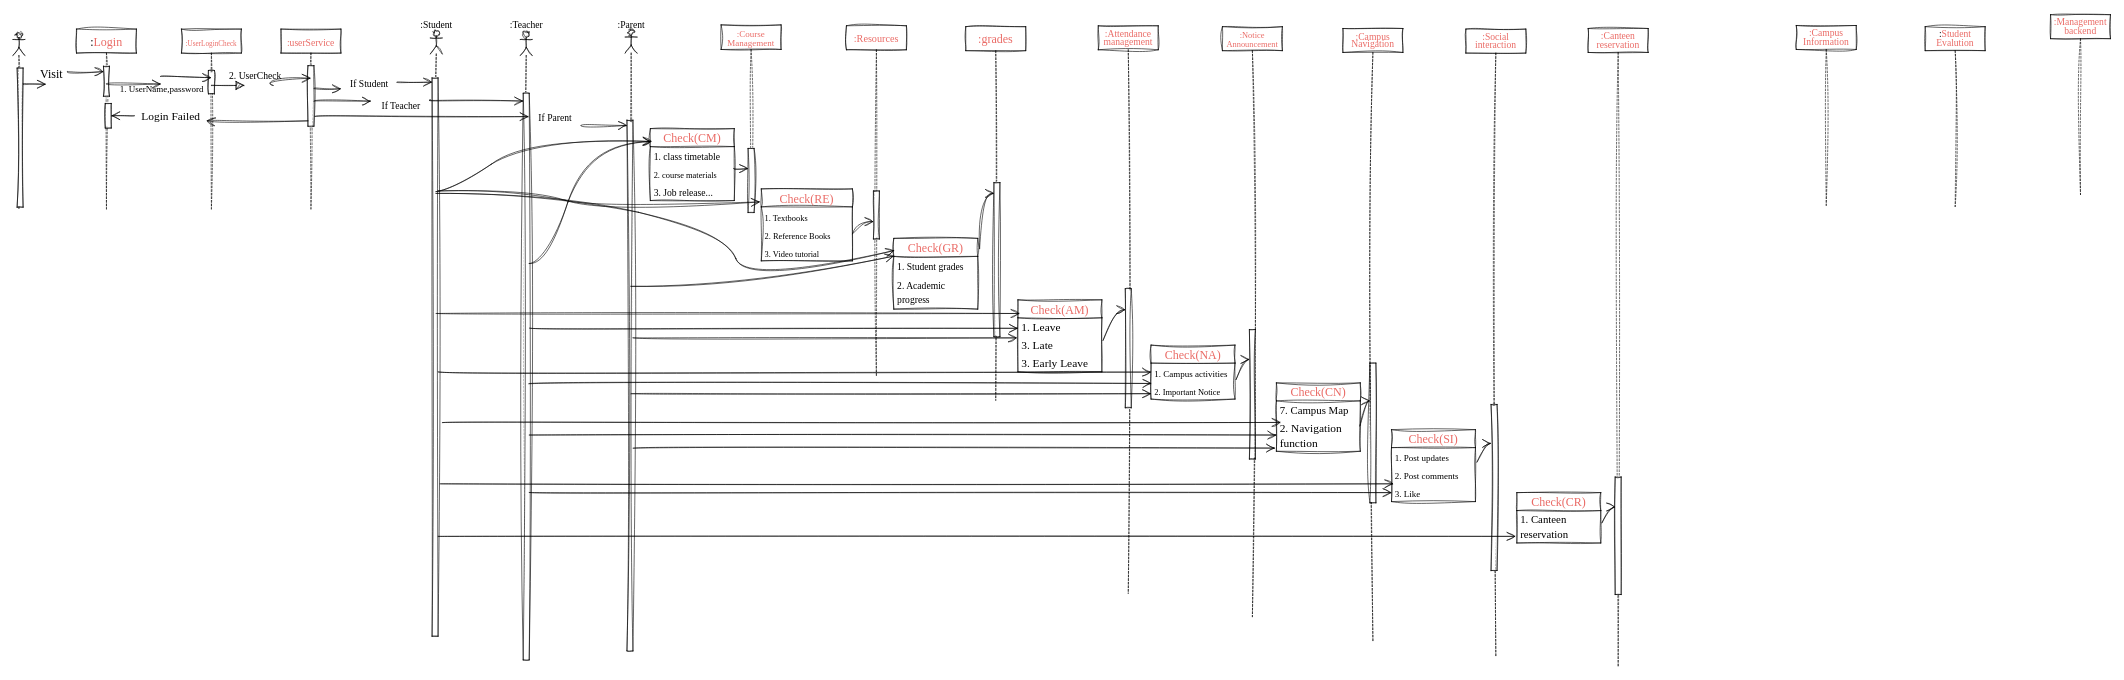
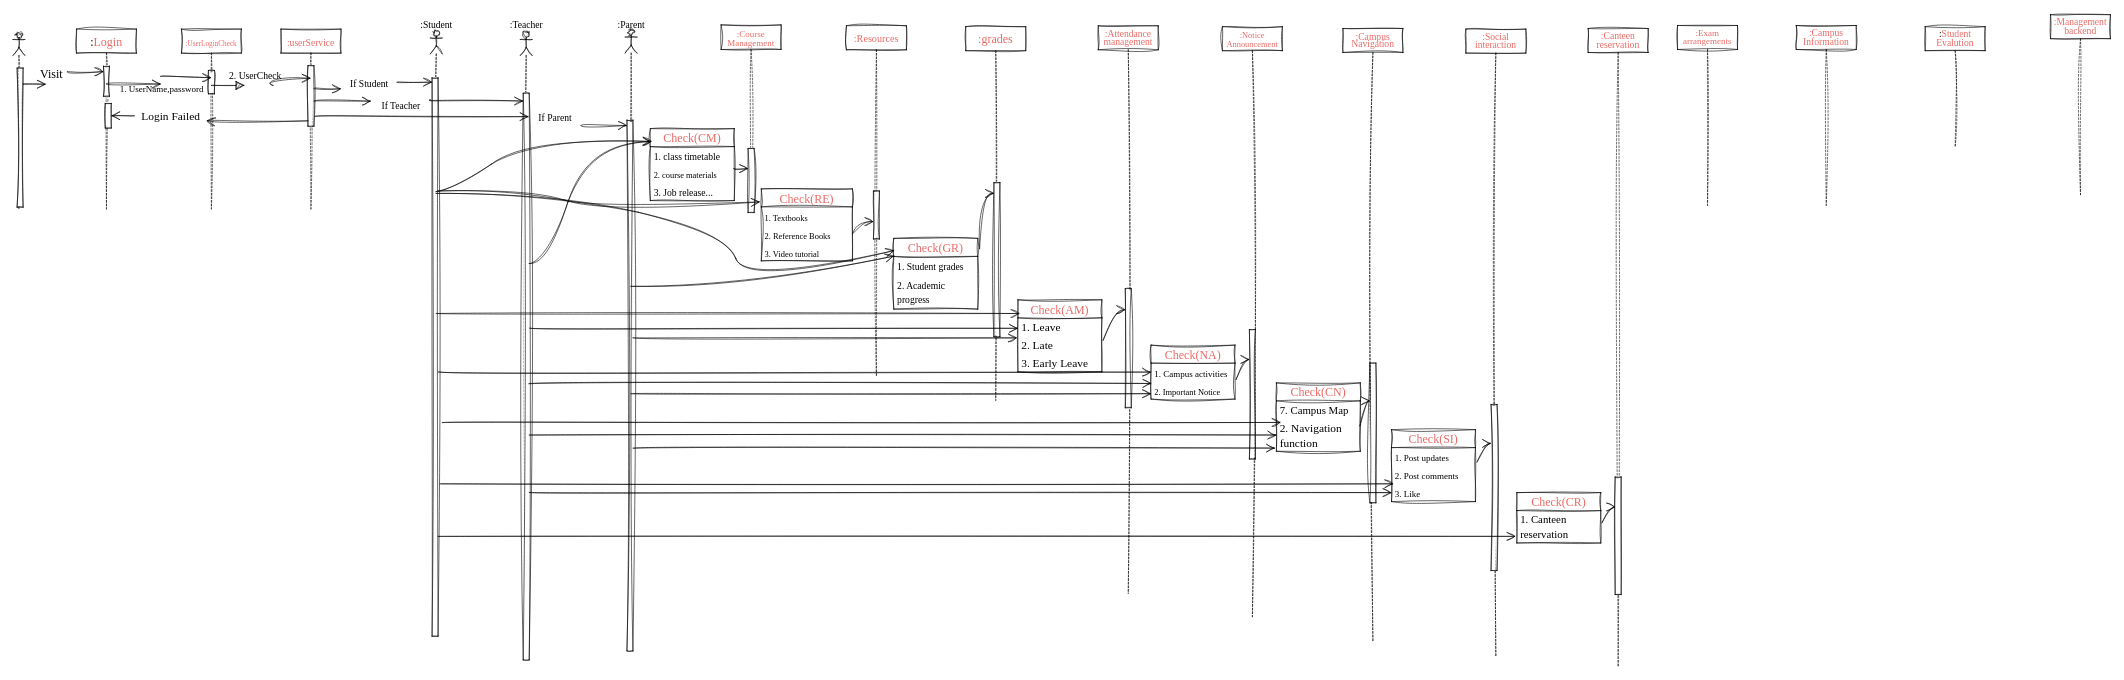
none -> (1708, 116)
(1956, 117) -> (1956, 87)
(1042, 345) -> (1042, 345)
